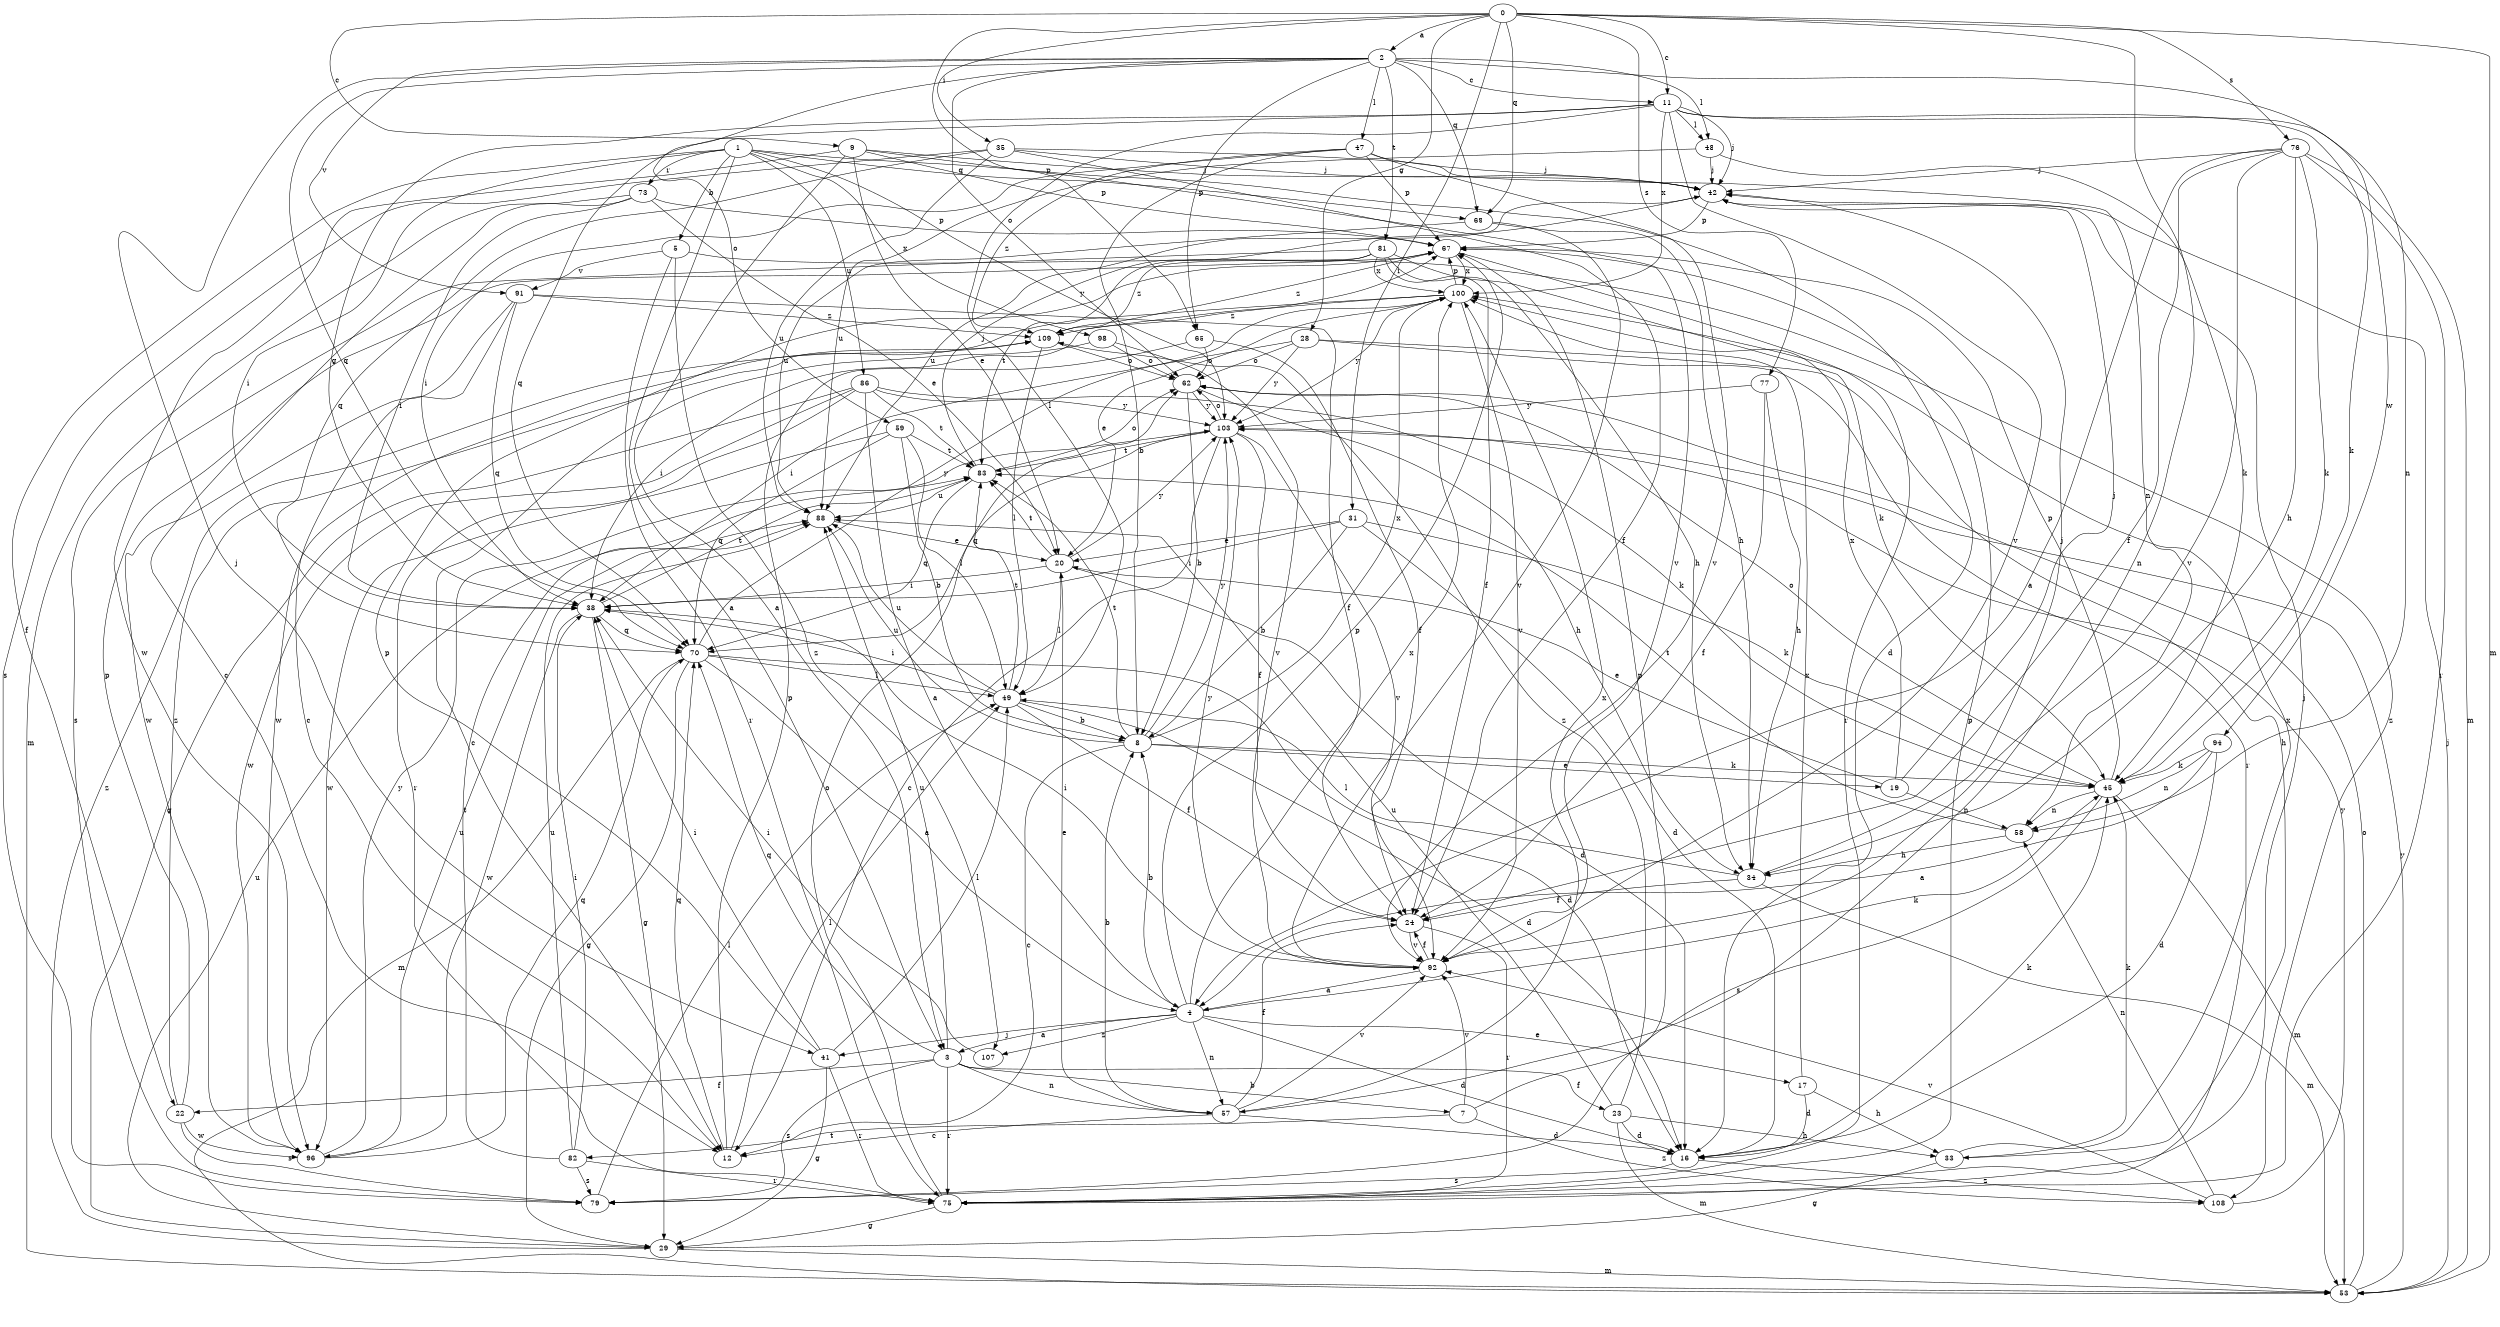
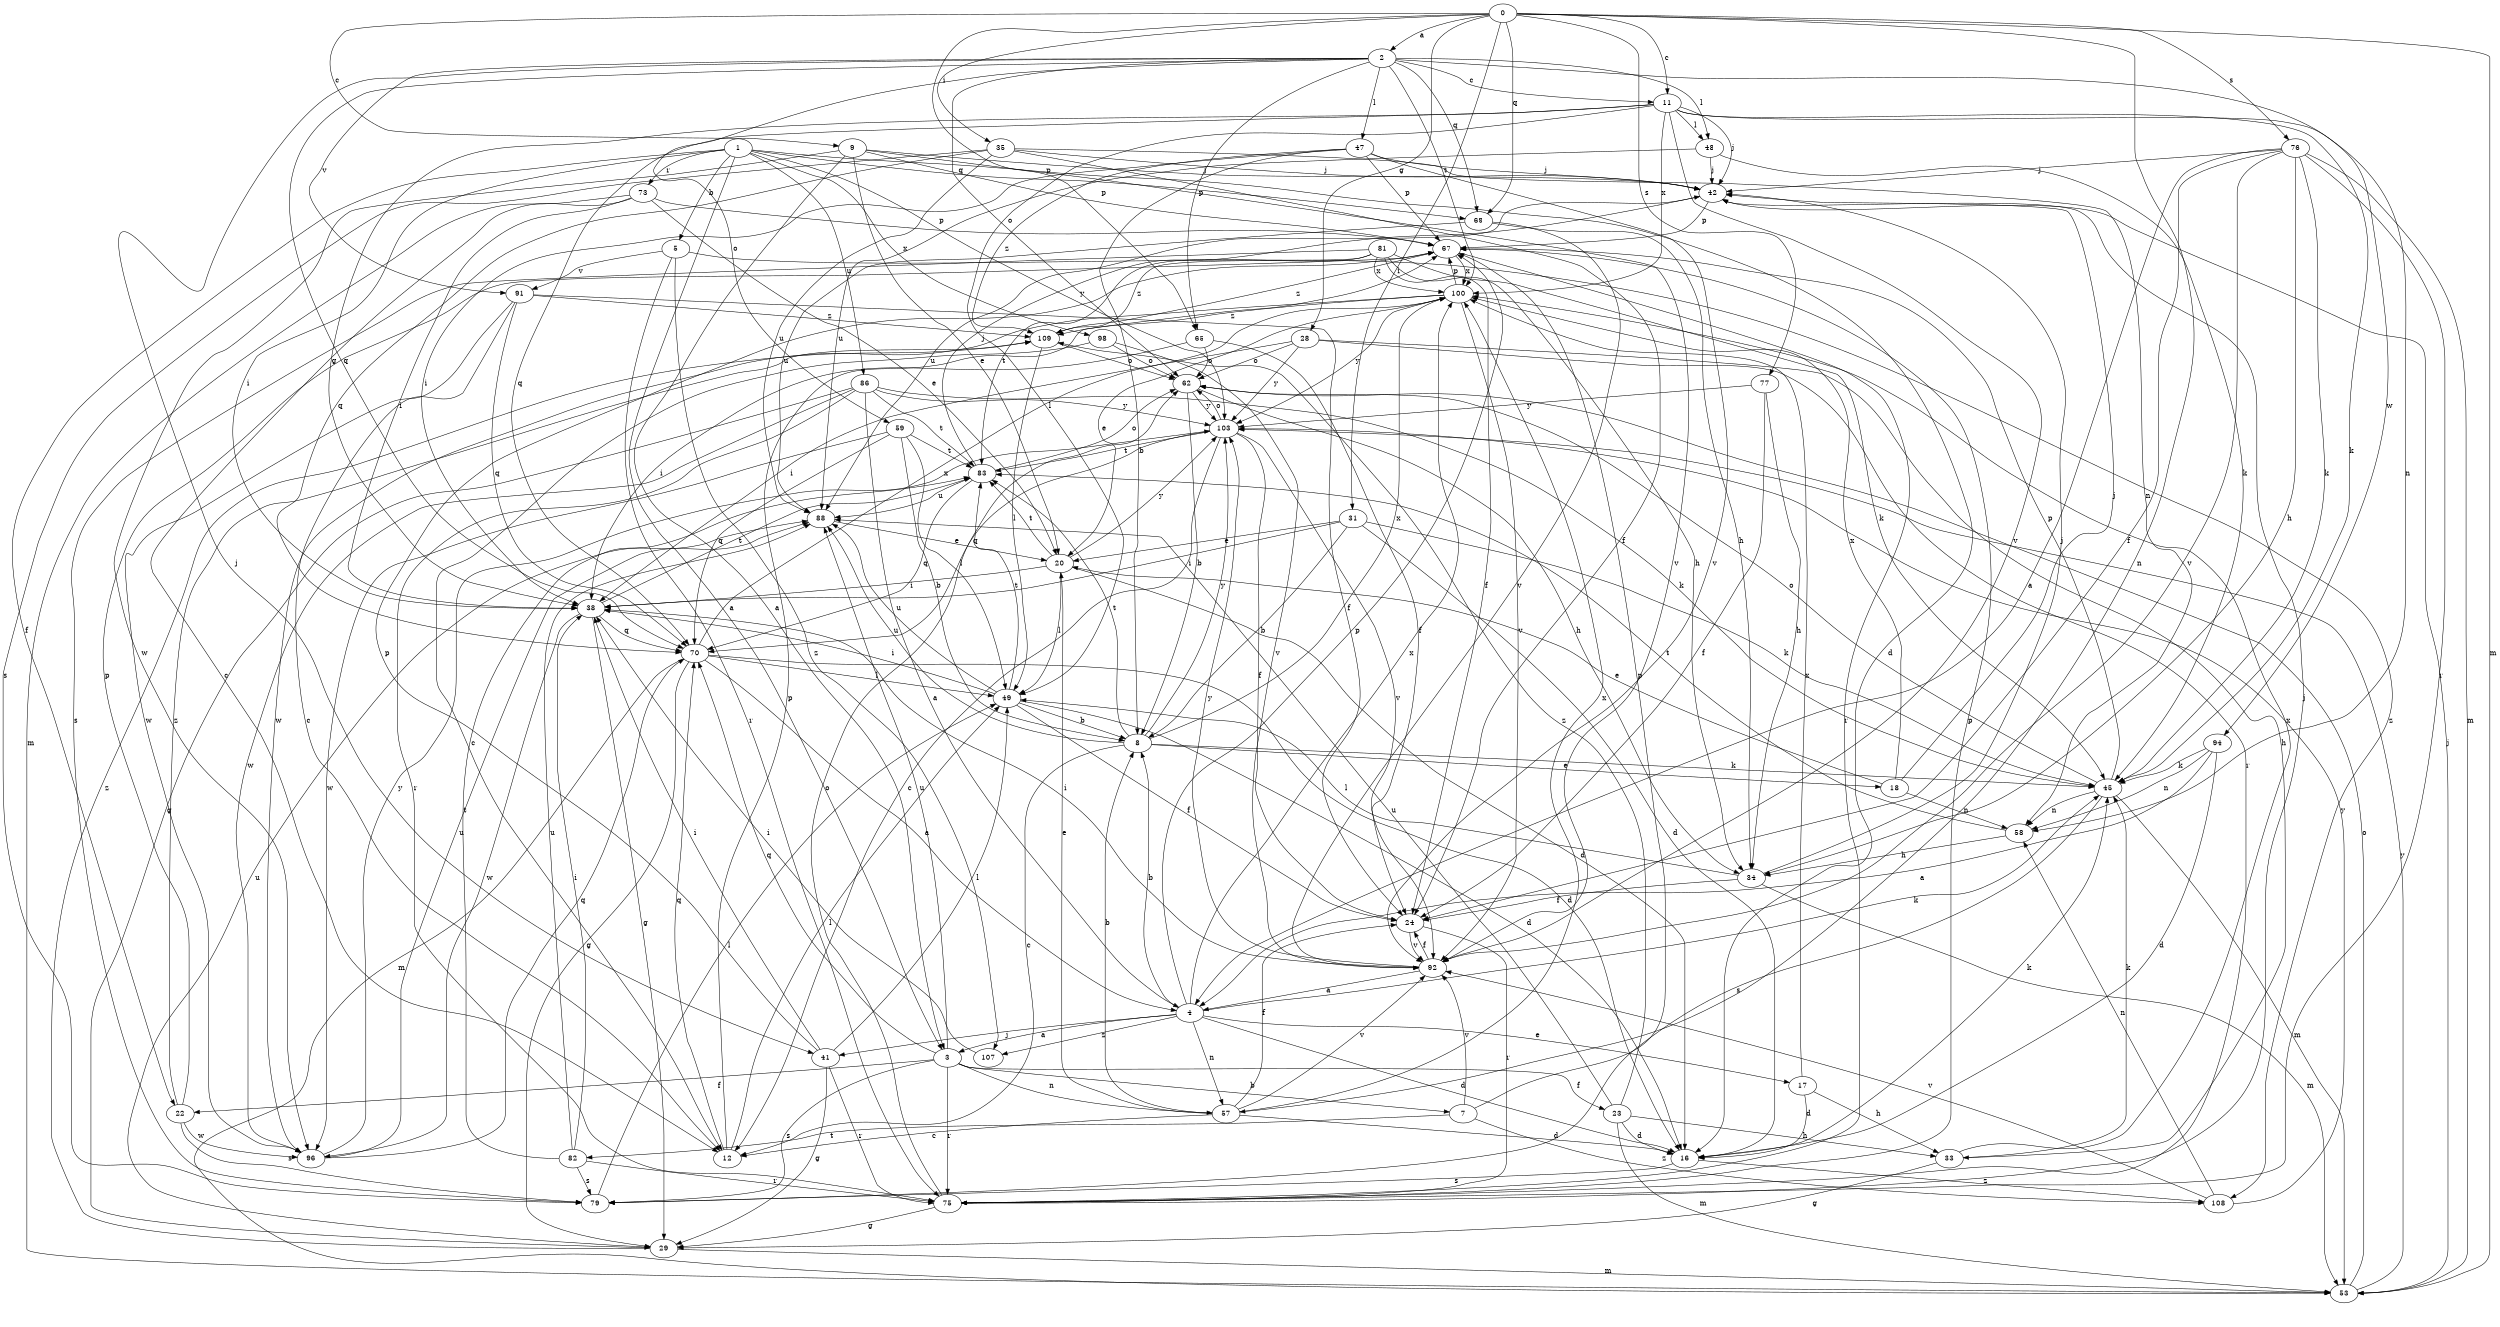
(1392, 151) -> (1448, 187)
(946, 474) -> (946, 474)
(1895, 788) -> (1895, 788)
